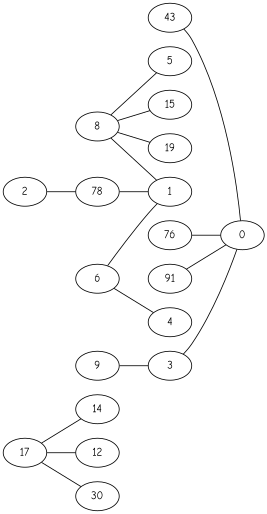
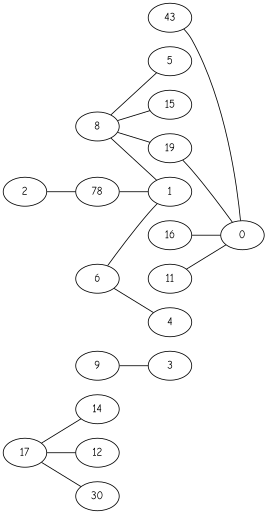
(170, 235) -> (170, 235)
(170, 279) -> (170, 279)
(214, 304) -> (208, 190)
